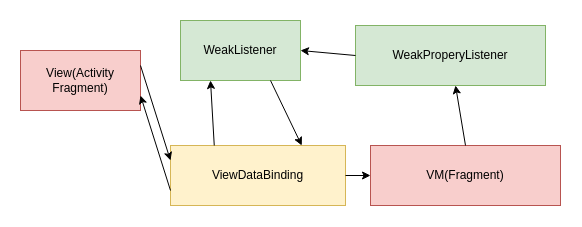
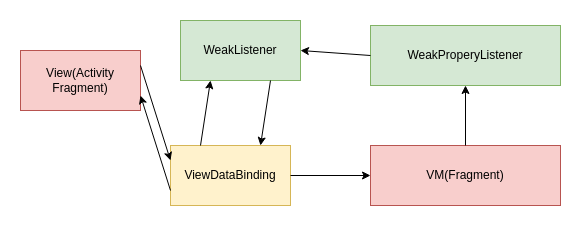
(451, 56) -> (466, 56)
(258, 176) -> (231, 176)
